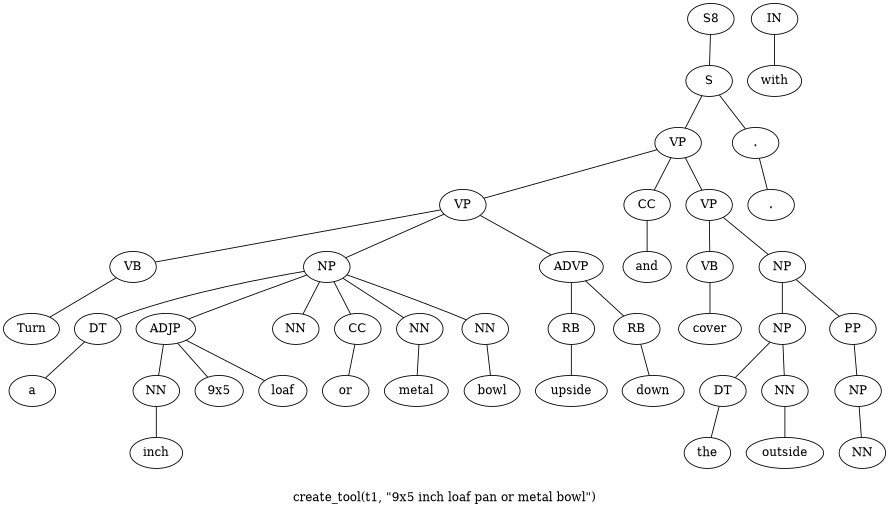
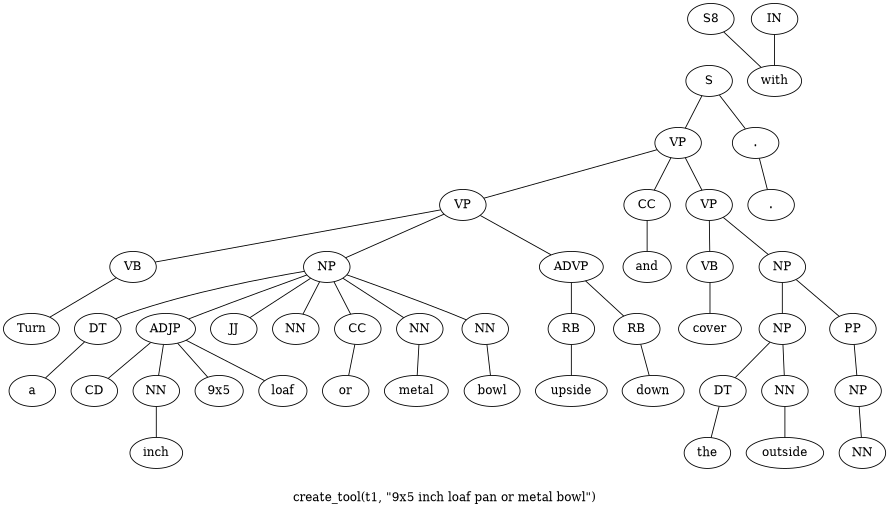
(710, 50) -> (742, 50)
none -> (234, 329)
none -> (94, 391)
